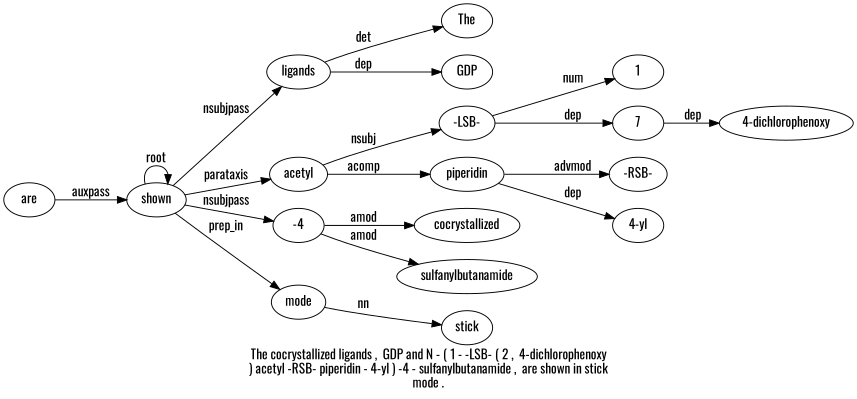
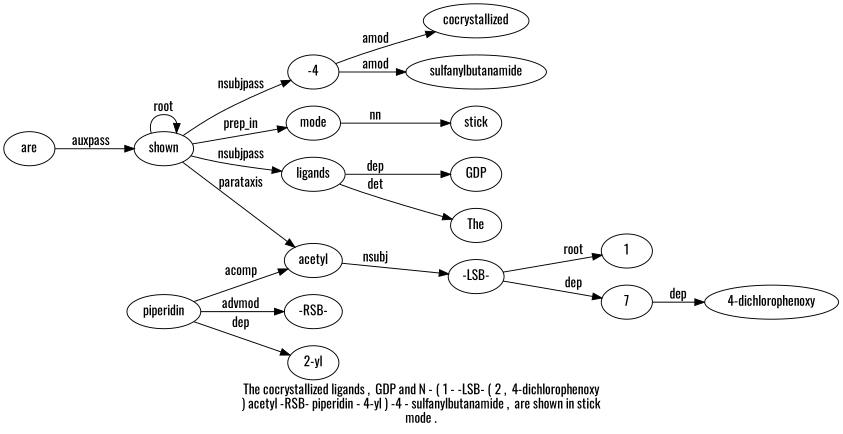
(573, 79) -> (574, 251)
(374, 174) -> (236, 287)
(638, 225) -> (313, 363)
